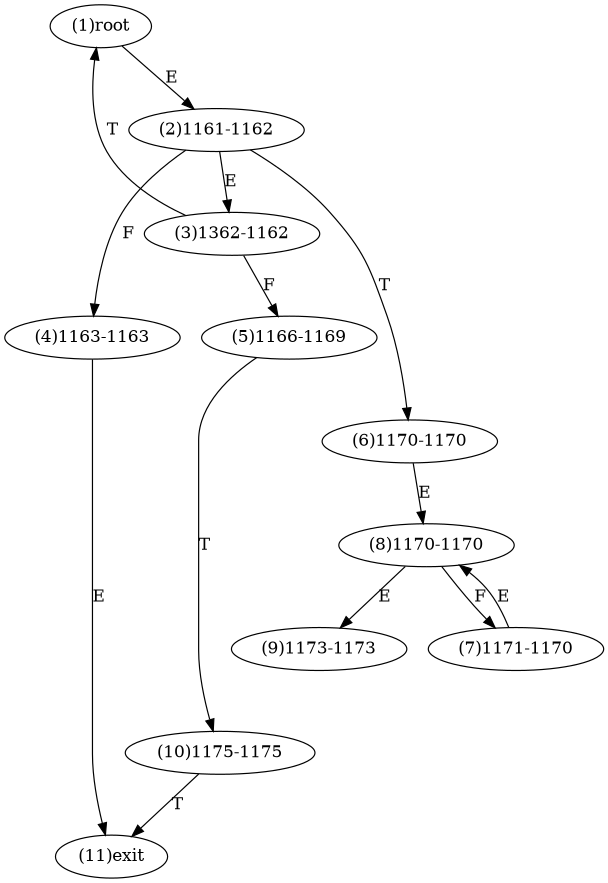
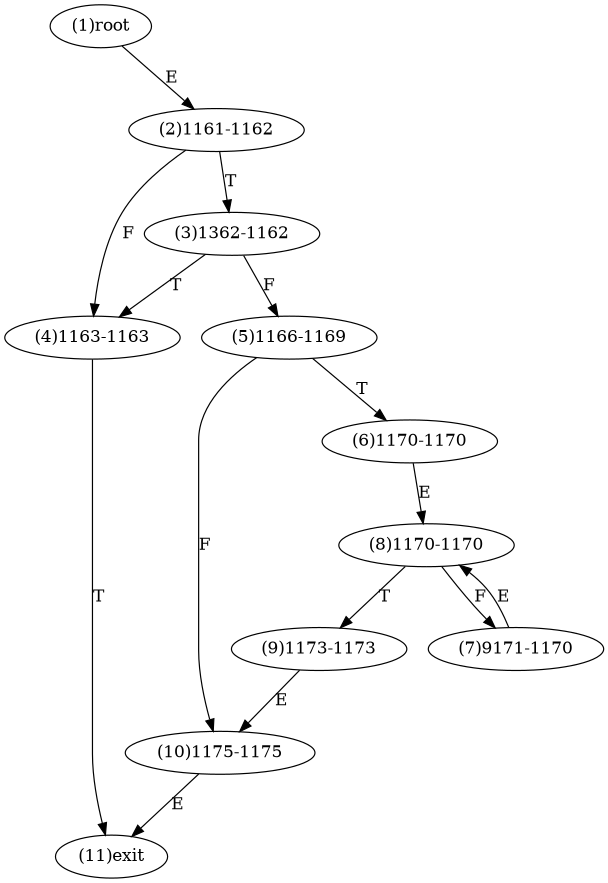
(109, 155) -> (167, 282)
(231, 182) -> (231, 182)
(363, 257) -> (345, 385)
(205, 545) -> (205, 545)
(99, 597) -> (99, 597)
(385, 597) -> (385, 597)
(516, 649) -> (516, 649)
none -> (274, 697)
(178, 805) -> (178, 805)
